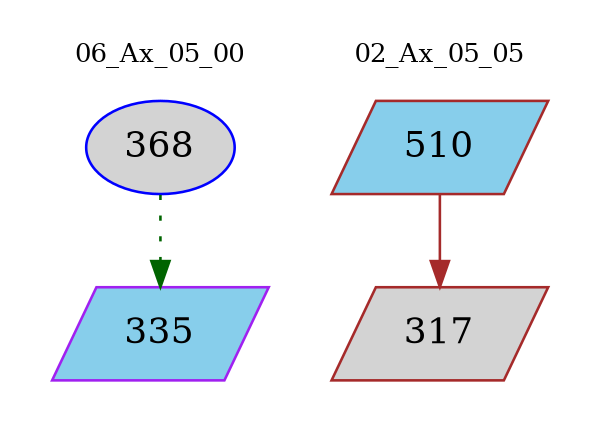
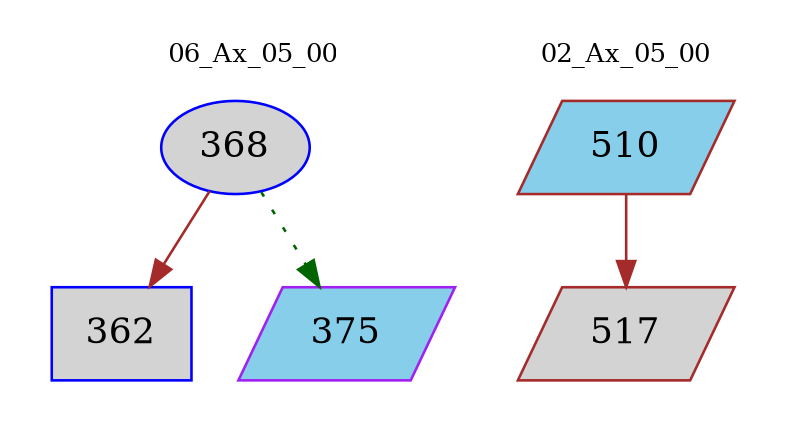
(440, 56) -> (626, 56)
none -> (122, 334)
(160, 334) -> (347, 334)
(440, 334) -> (626, 334)
